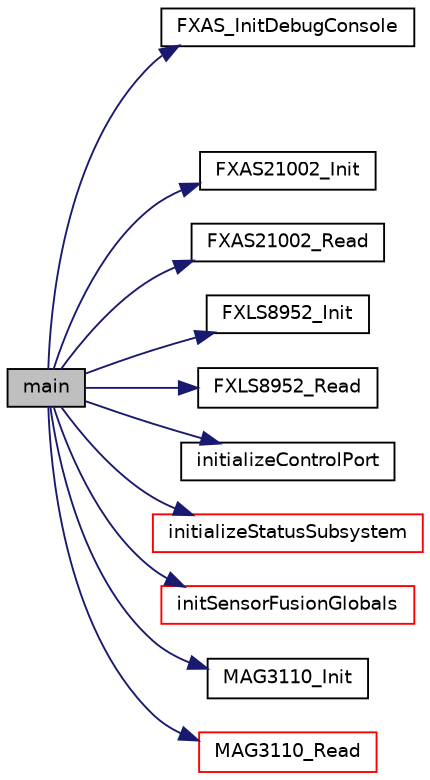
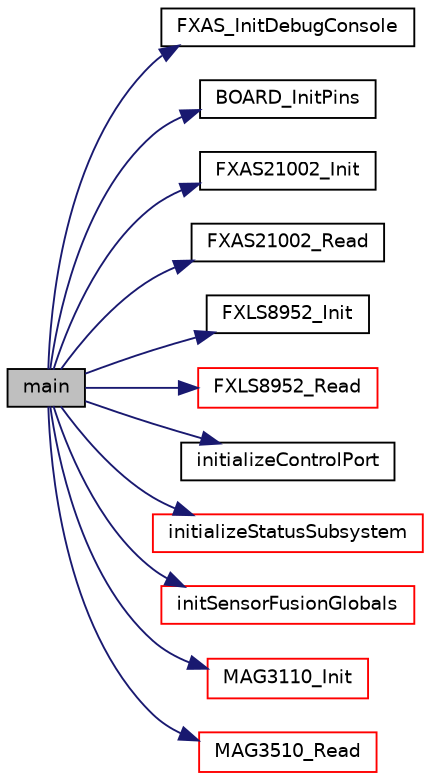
none -> (288, 99)
(288, 388) -> (288, 388)
(288, 679) -> (288, 679)
(288, 752) -> (288, 752)
